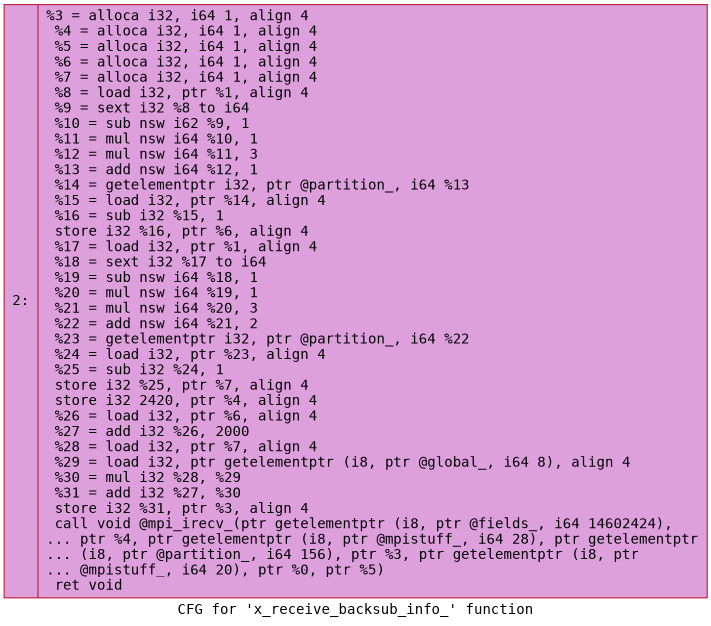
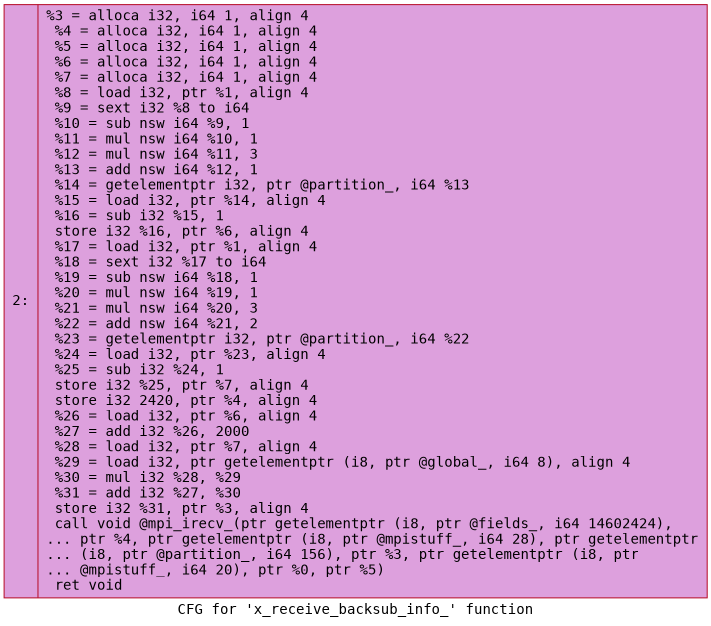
(148, 124) -> (148, 124)
